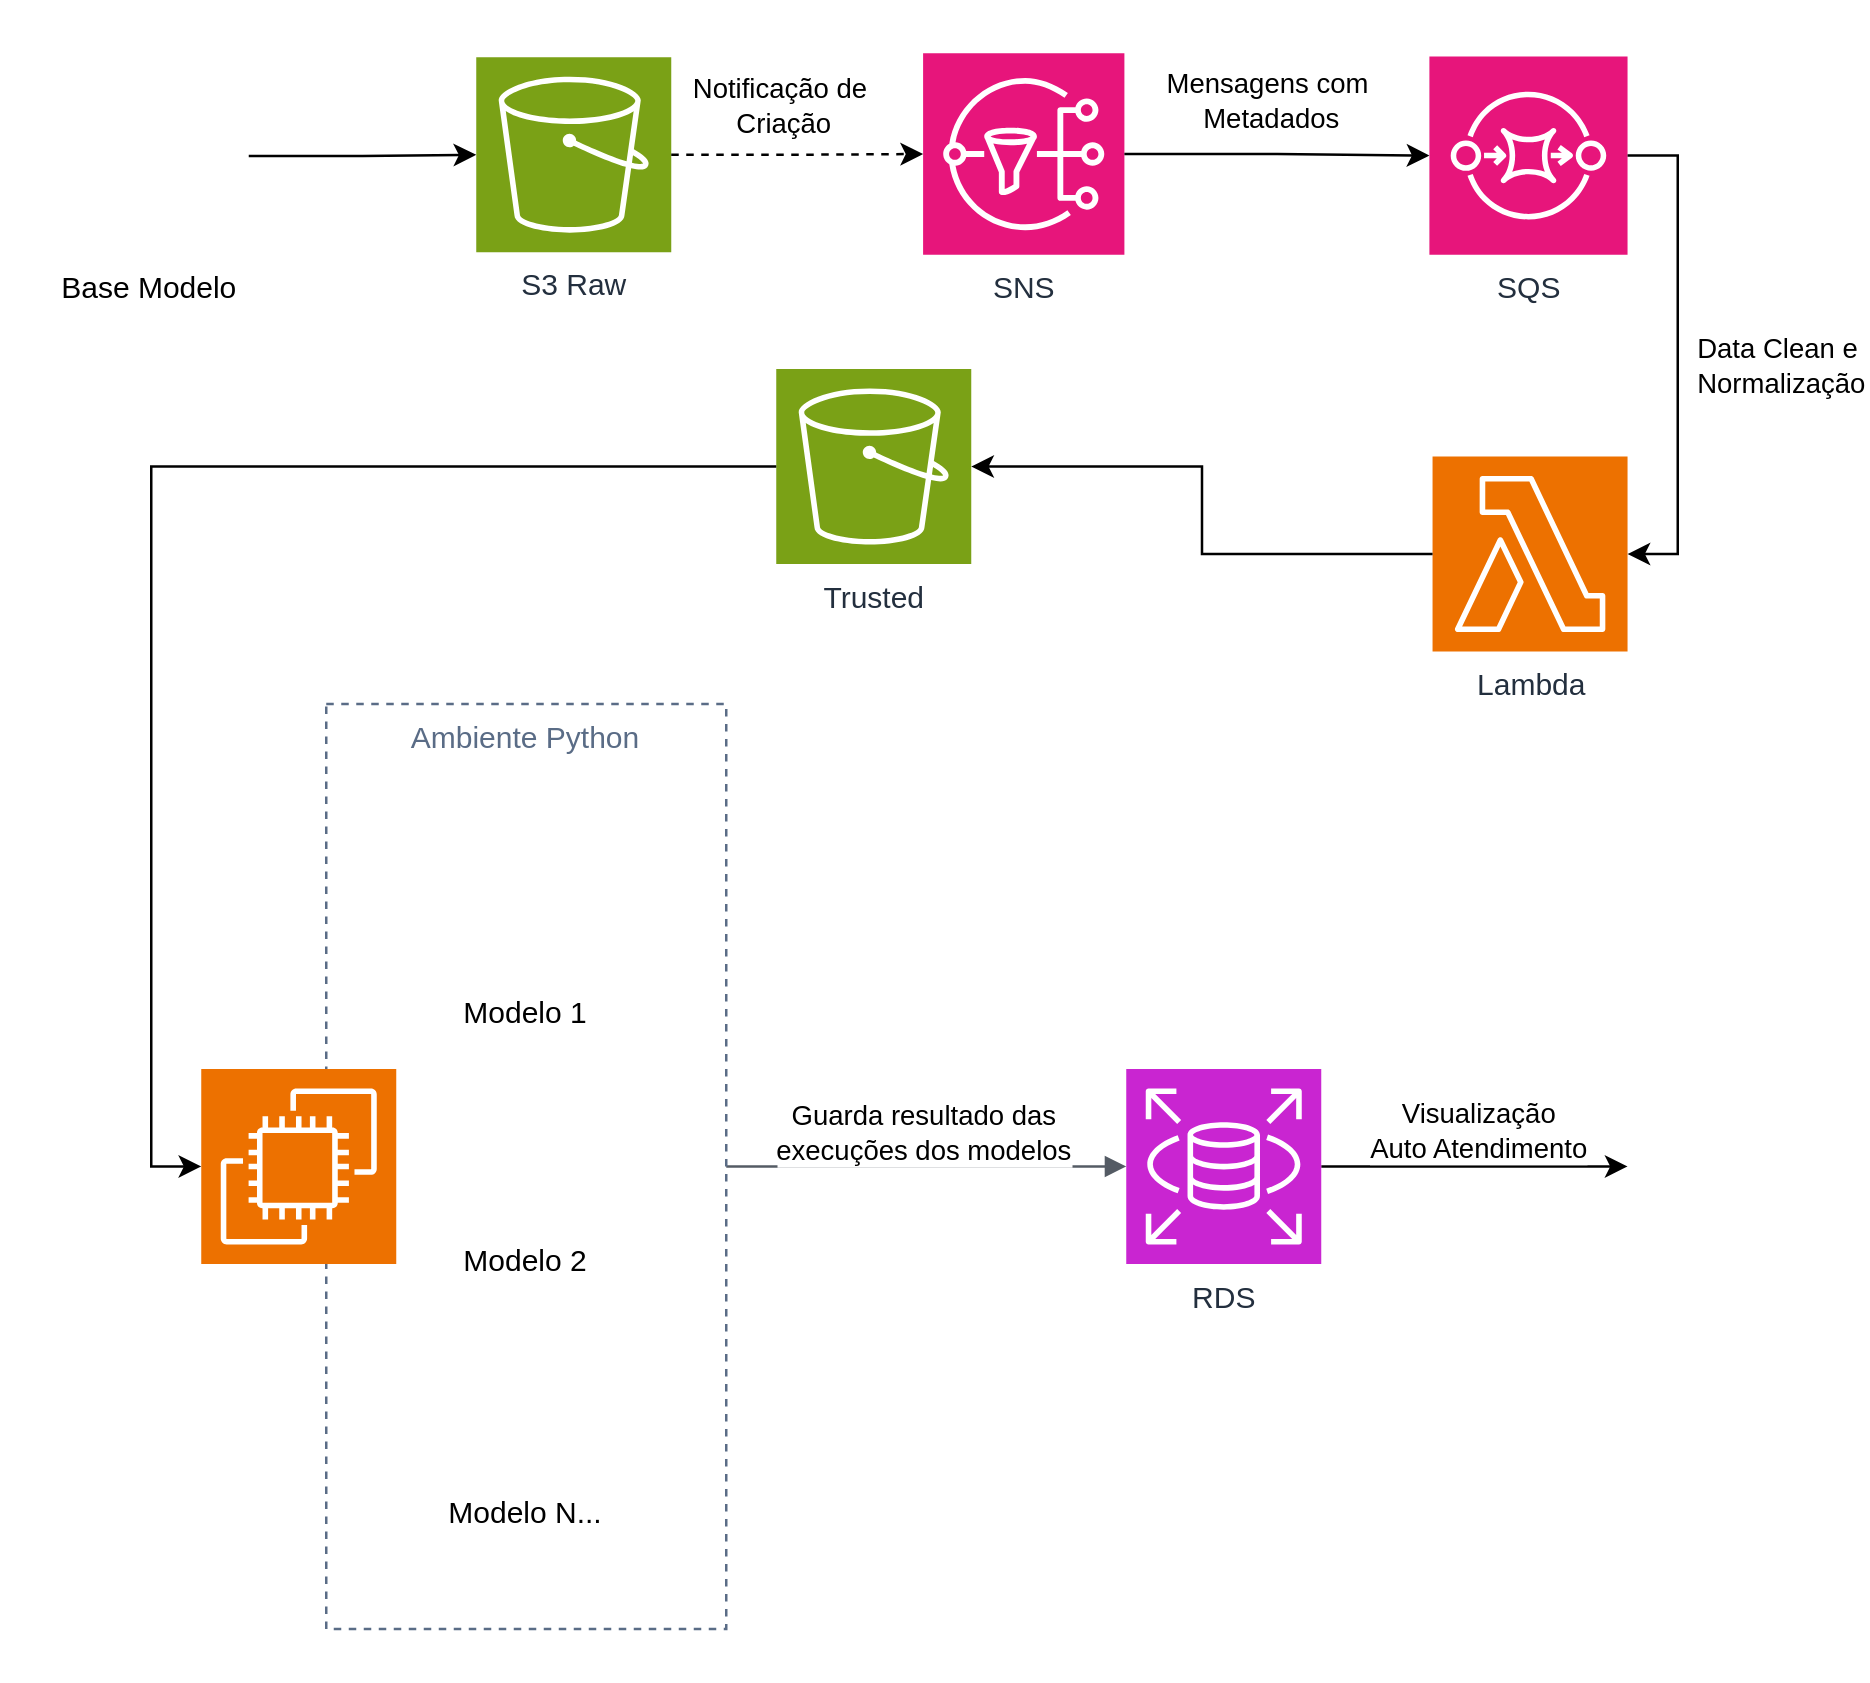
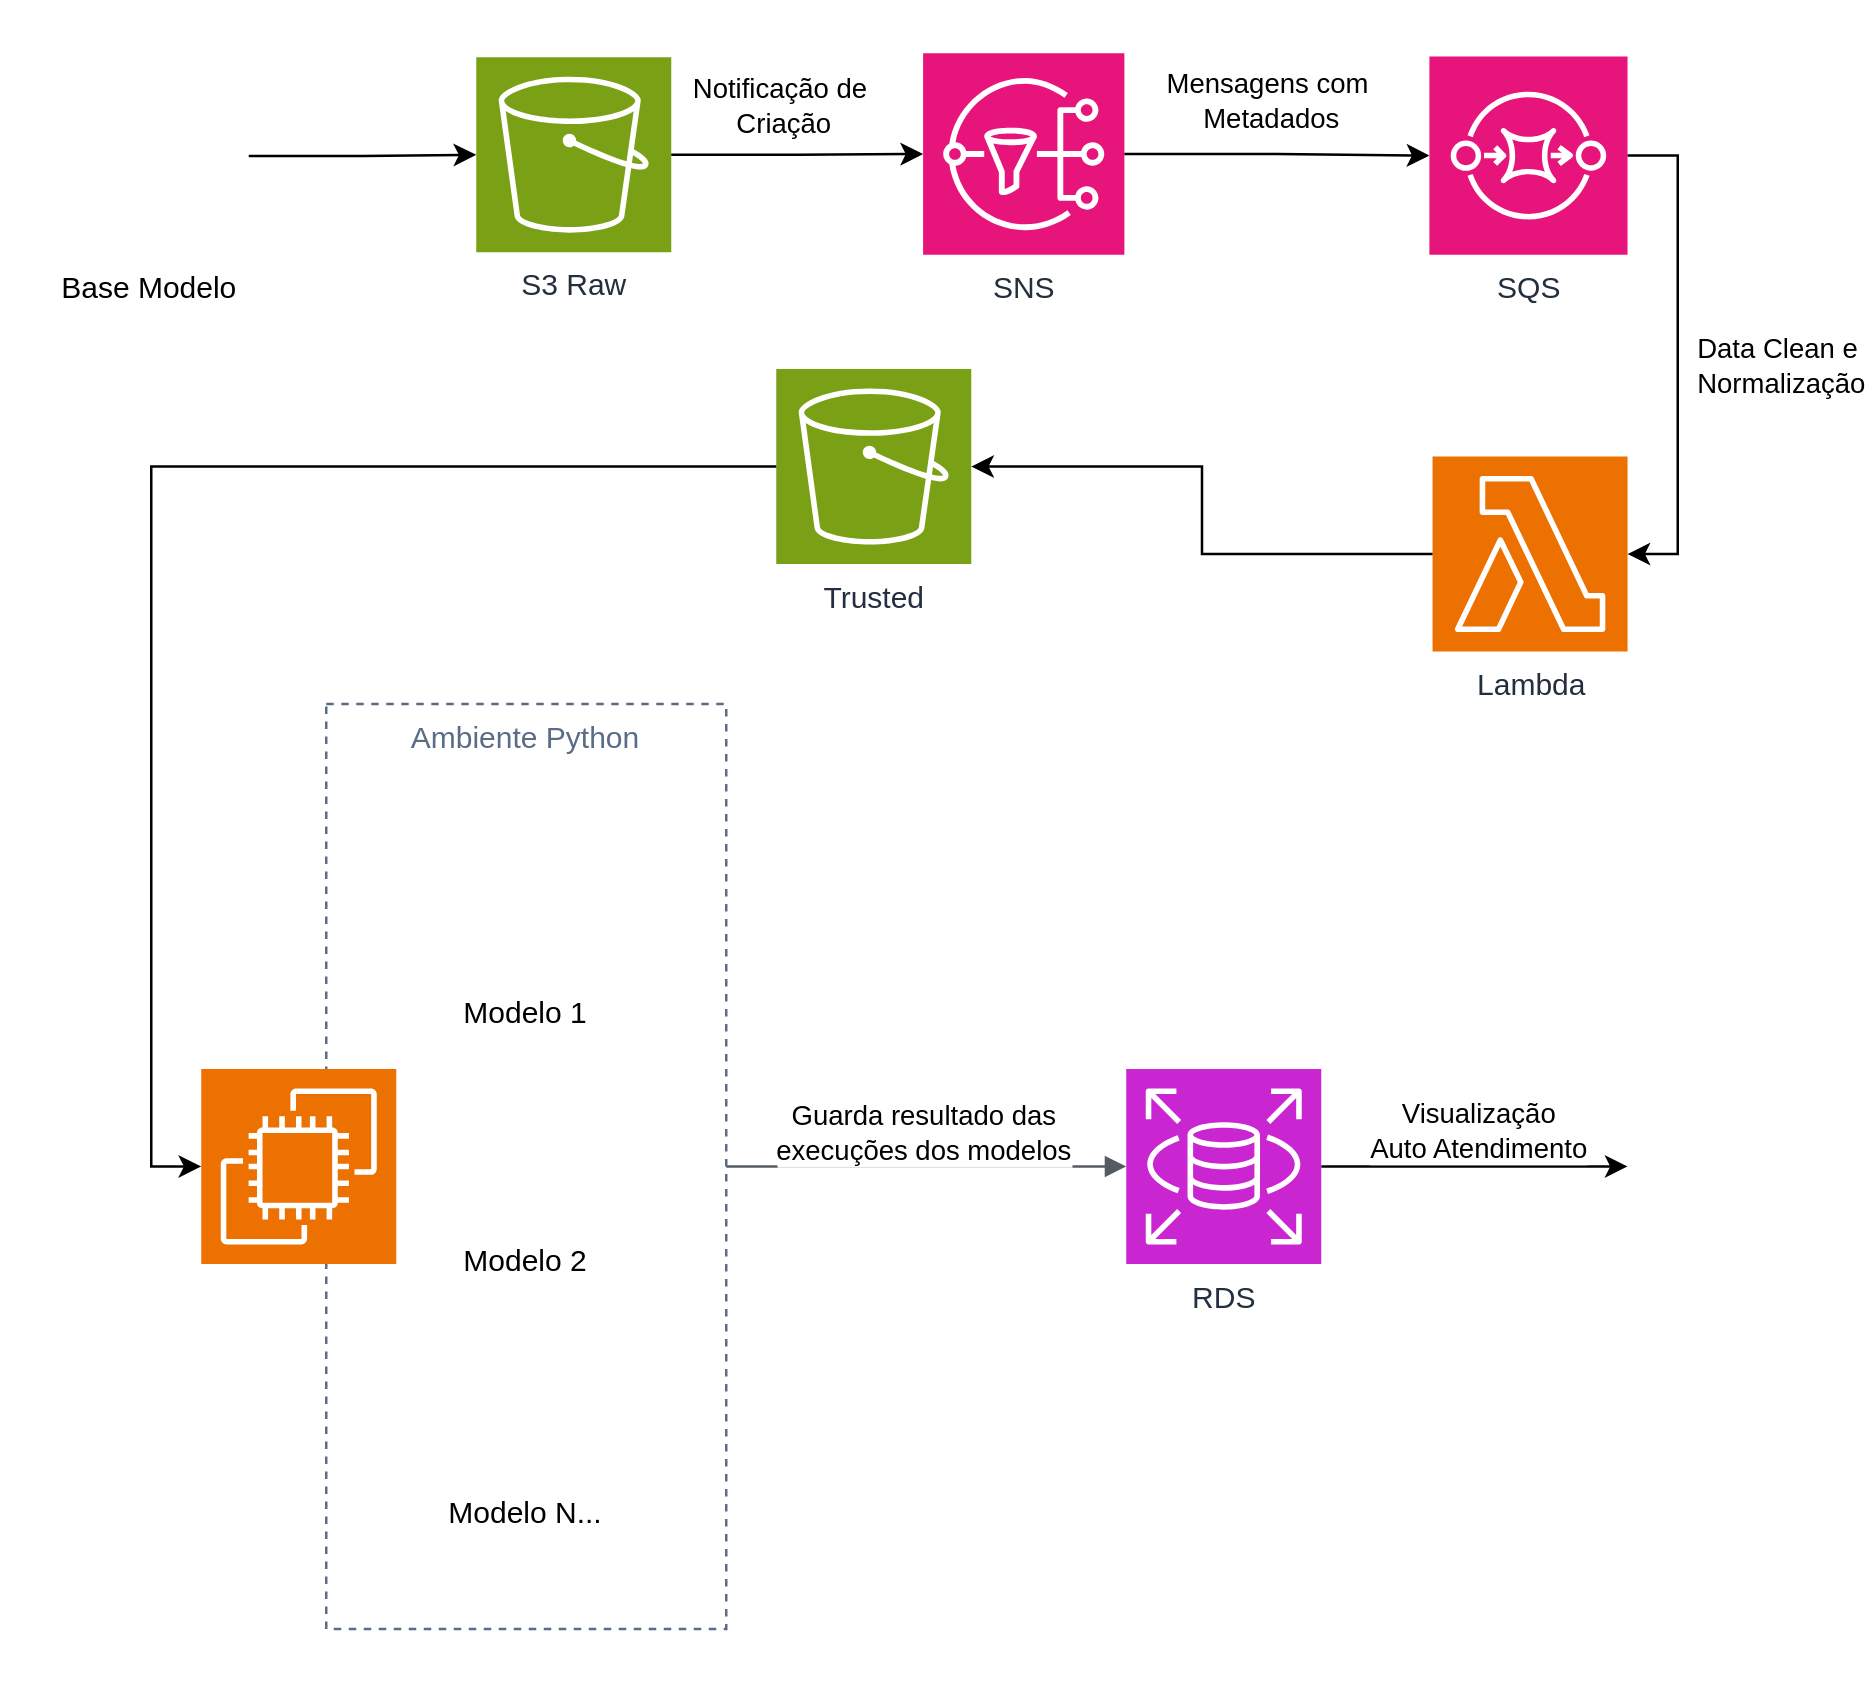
(791, 154) -> (791, 154)
